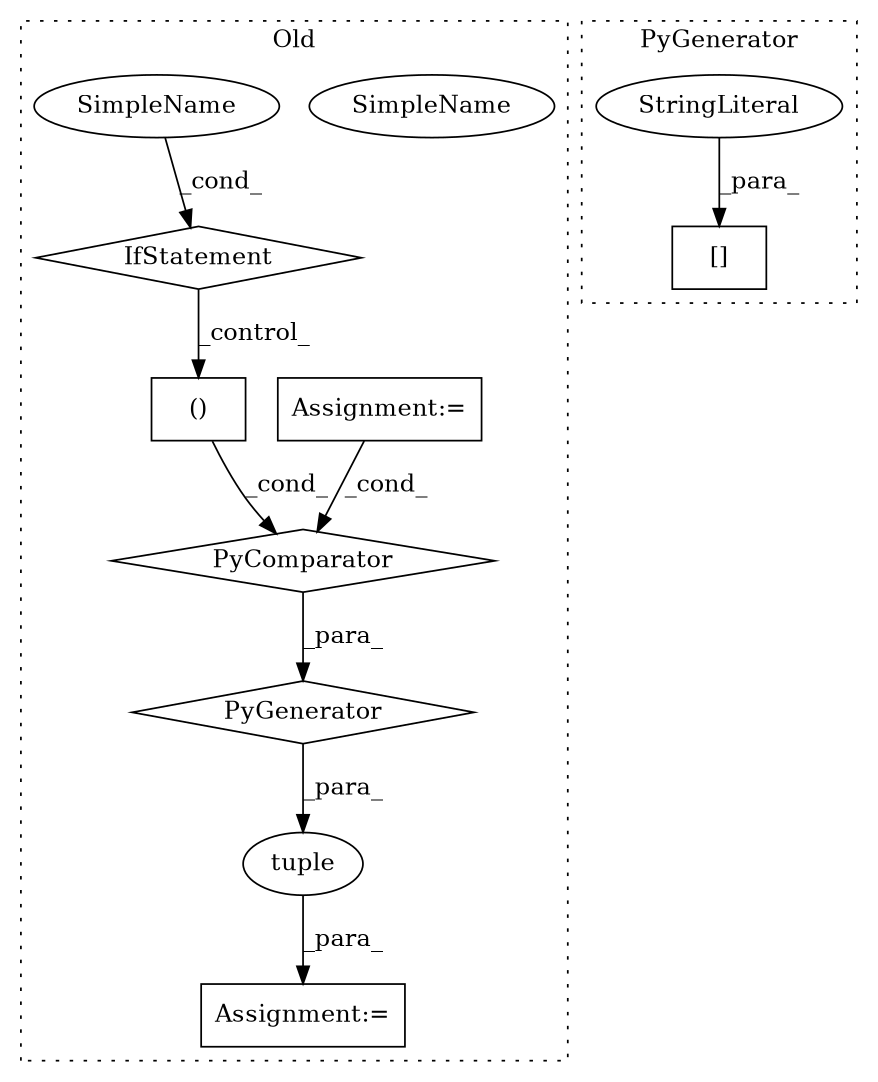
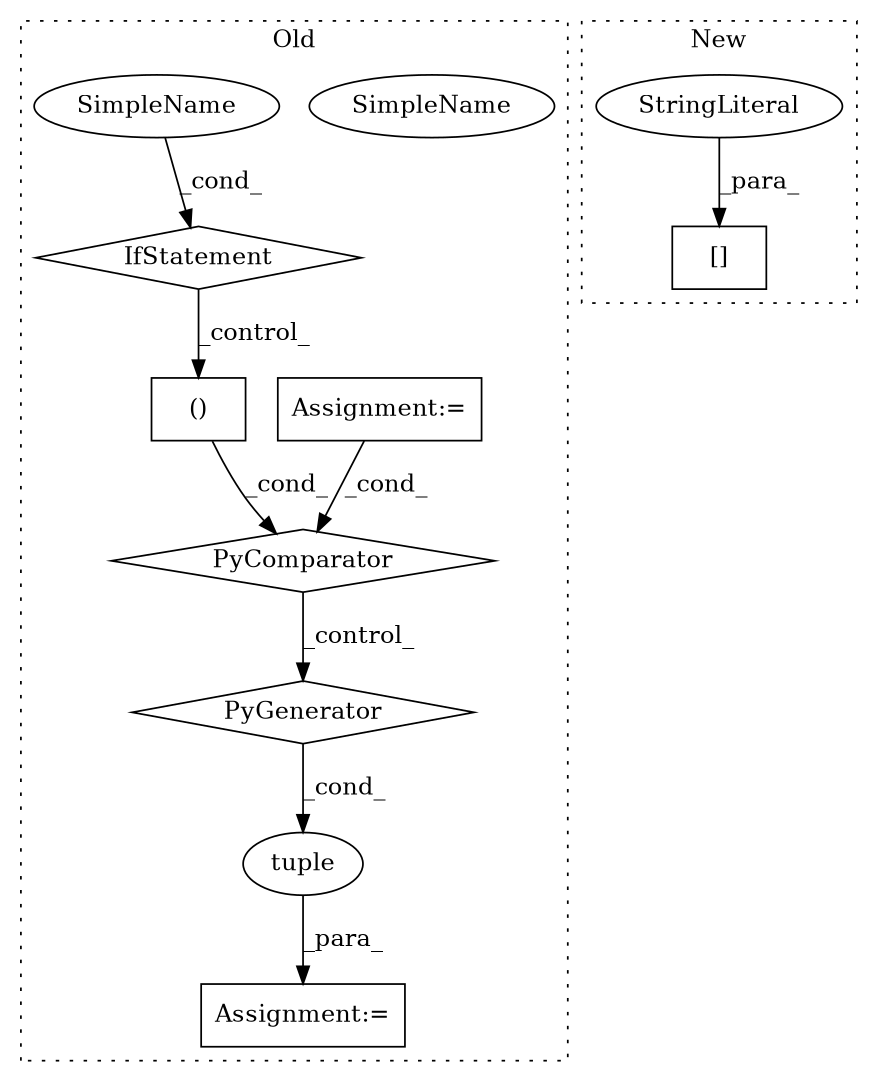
(719, 41) -> (719, 41)
(343, 637) -> (359, 637)
(343, 788) -> (345, 788)
